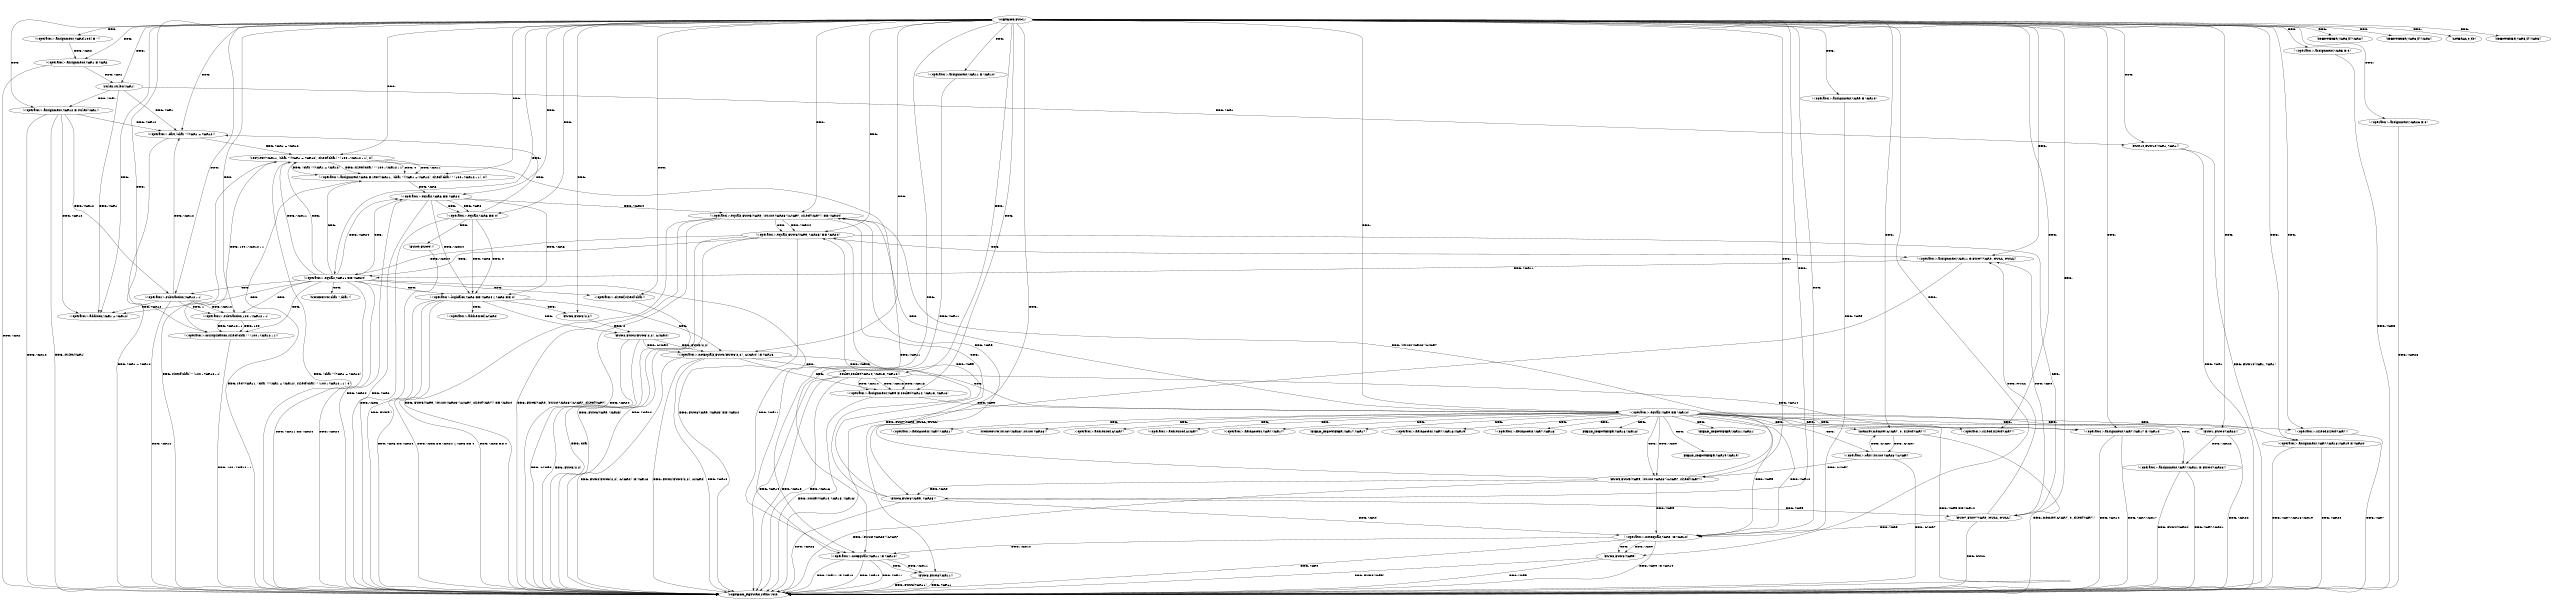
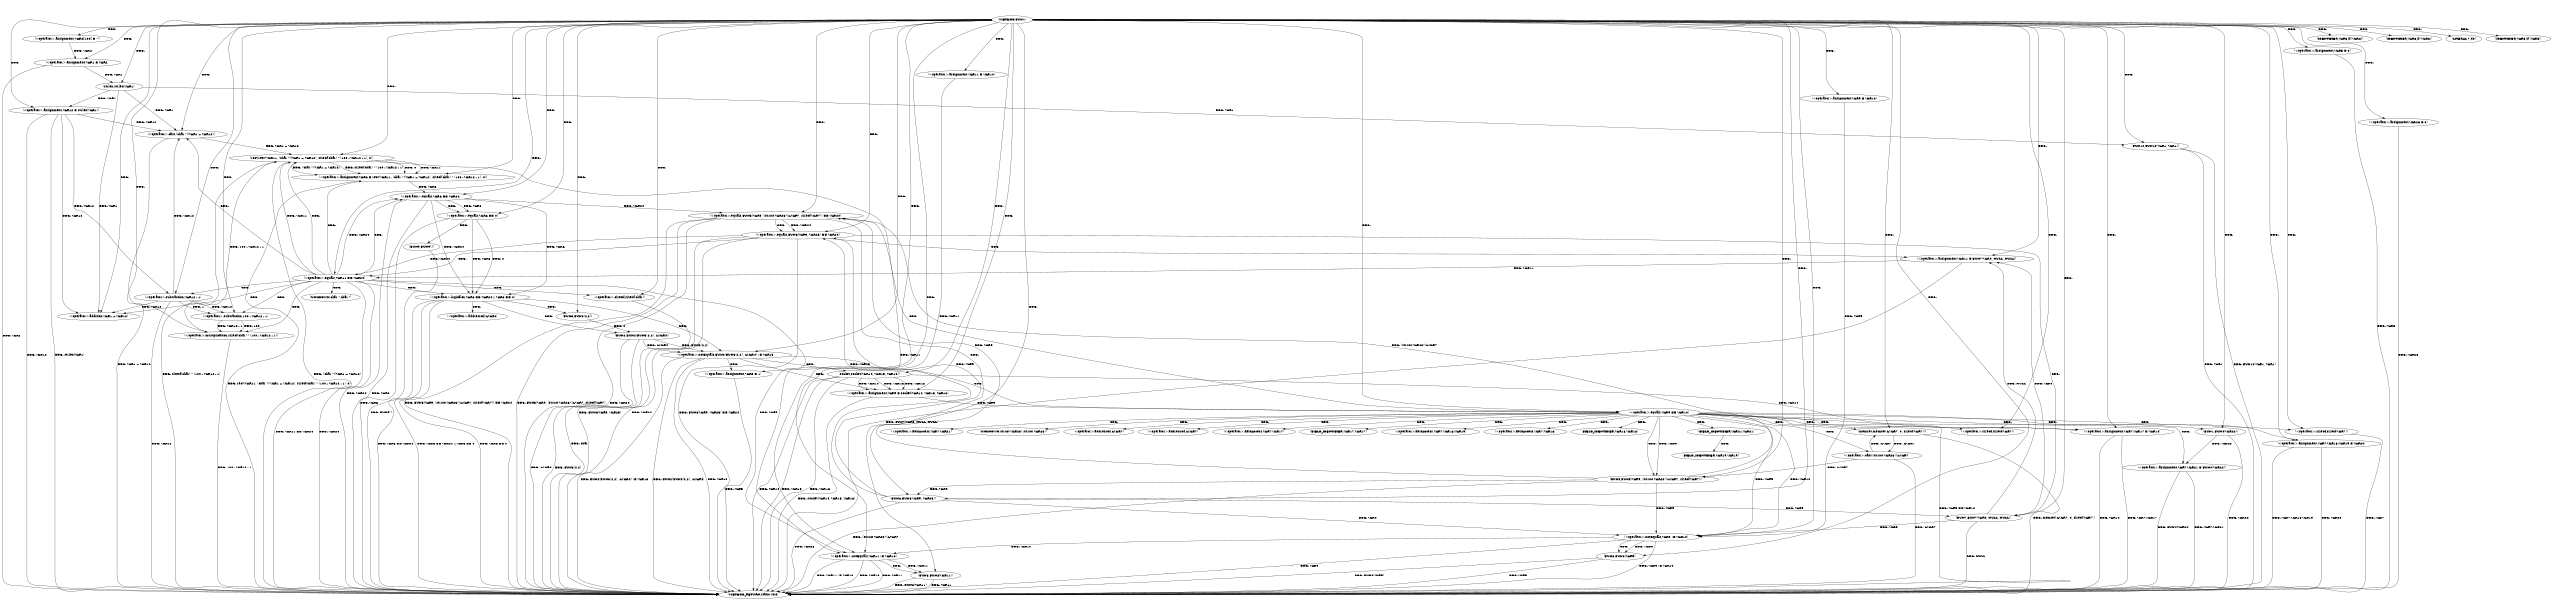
(2464, 39) -> (2464, 39)
(425, 142) -> (235, 219)
none -> (733, 374)
(769, 413) -> (769, 413)
(1679, 438) -> (1719, 443)
